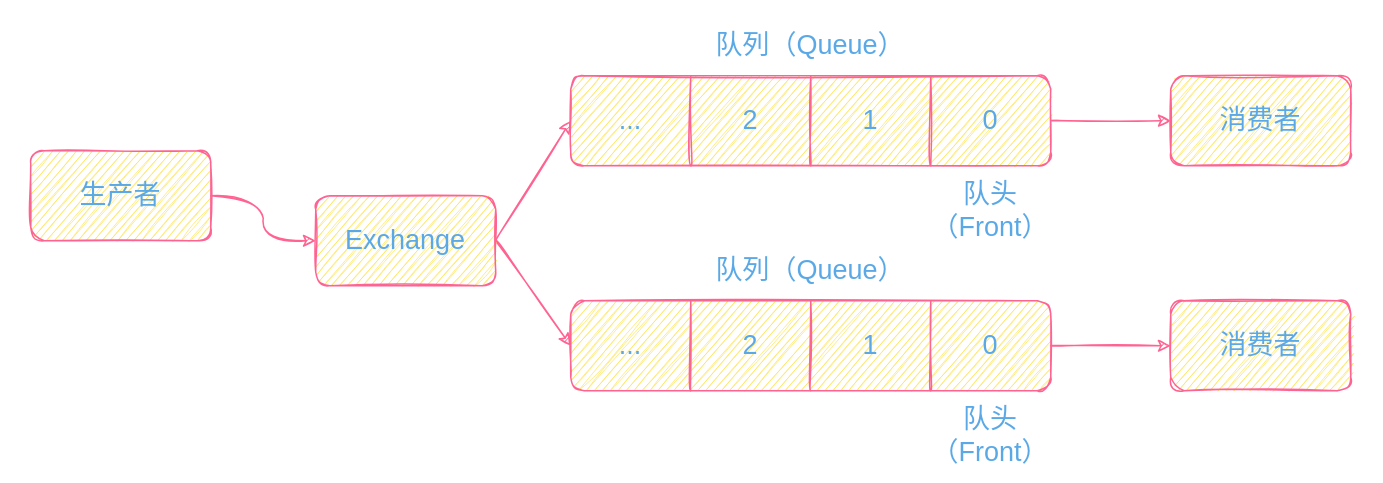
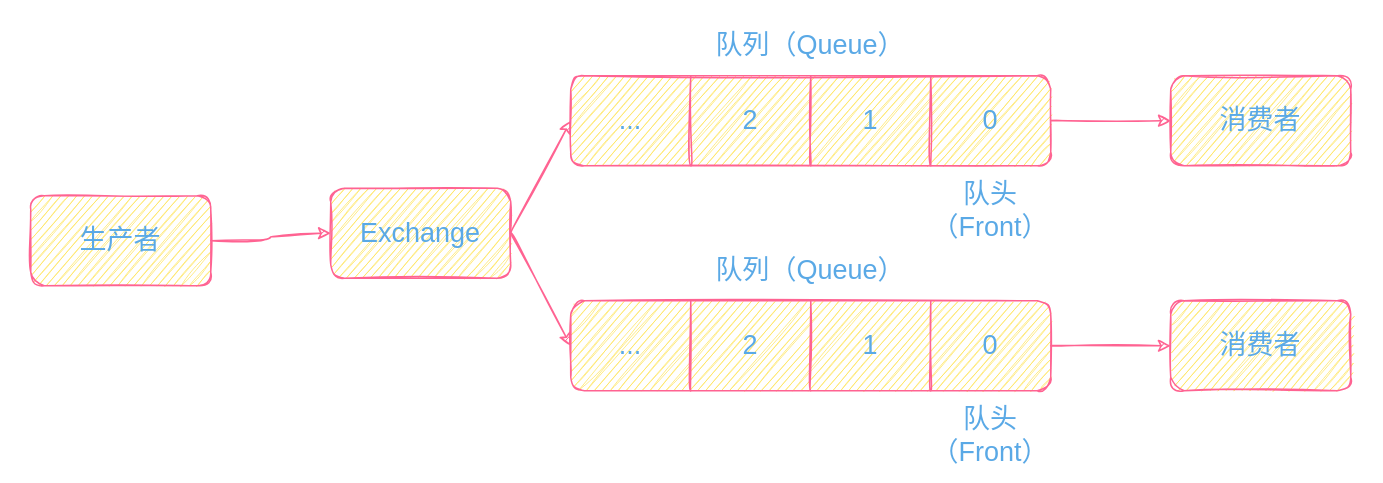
(121, 196) -> (121, 241)
(406, 241) -> (421, 233)
